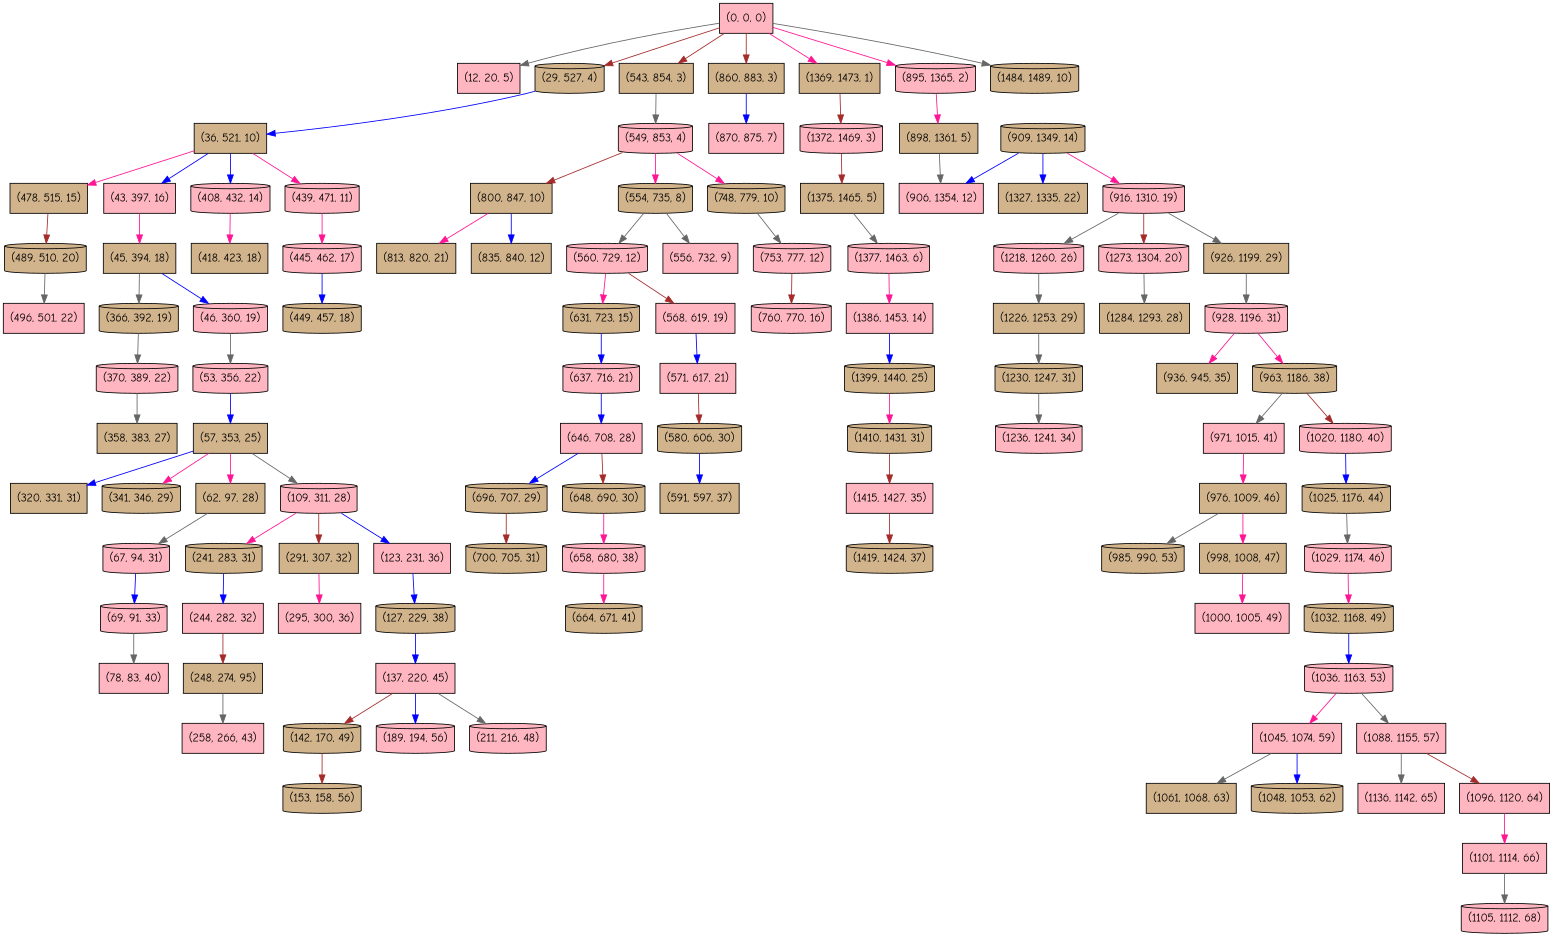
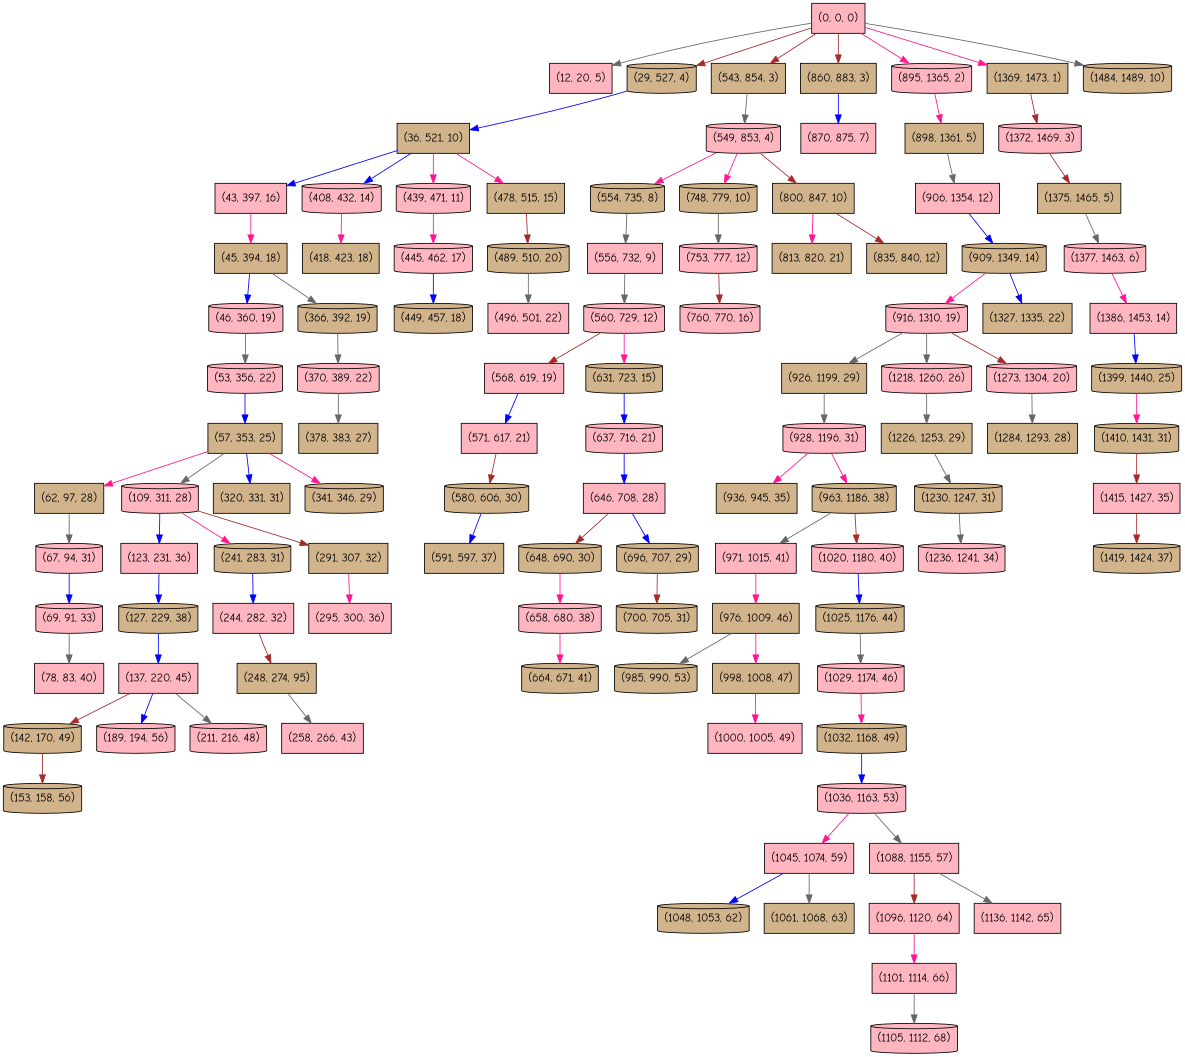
(996, 166) -> (978, 225)
(511, 224) -> (856, 226)
(634, 225) -> (625, 284)
(137, 438) -> (338, 438)
